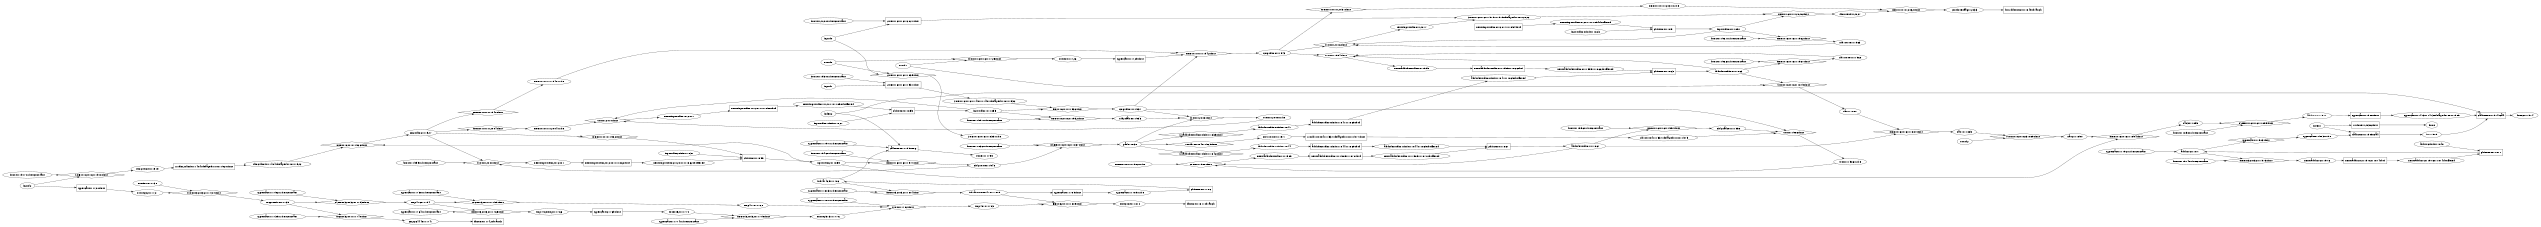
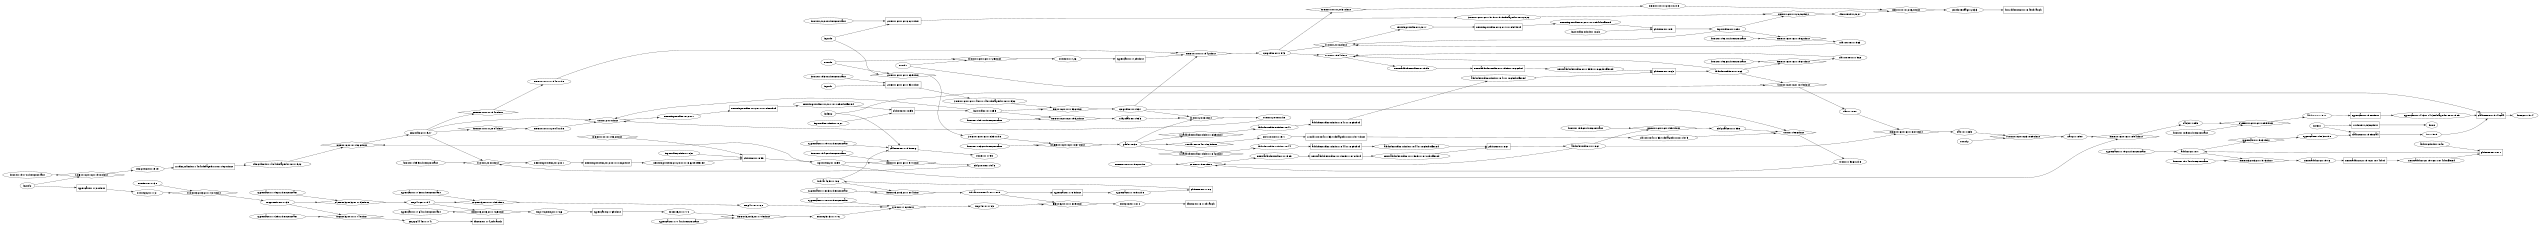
(1451, 23) -> (1453, 27)
(509, 135) -> (509, 119)
(1031, 160) -> (1027, 141)
